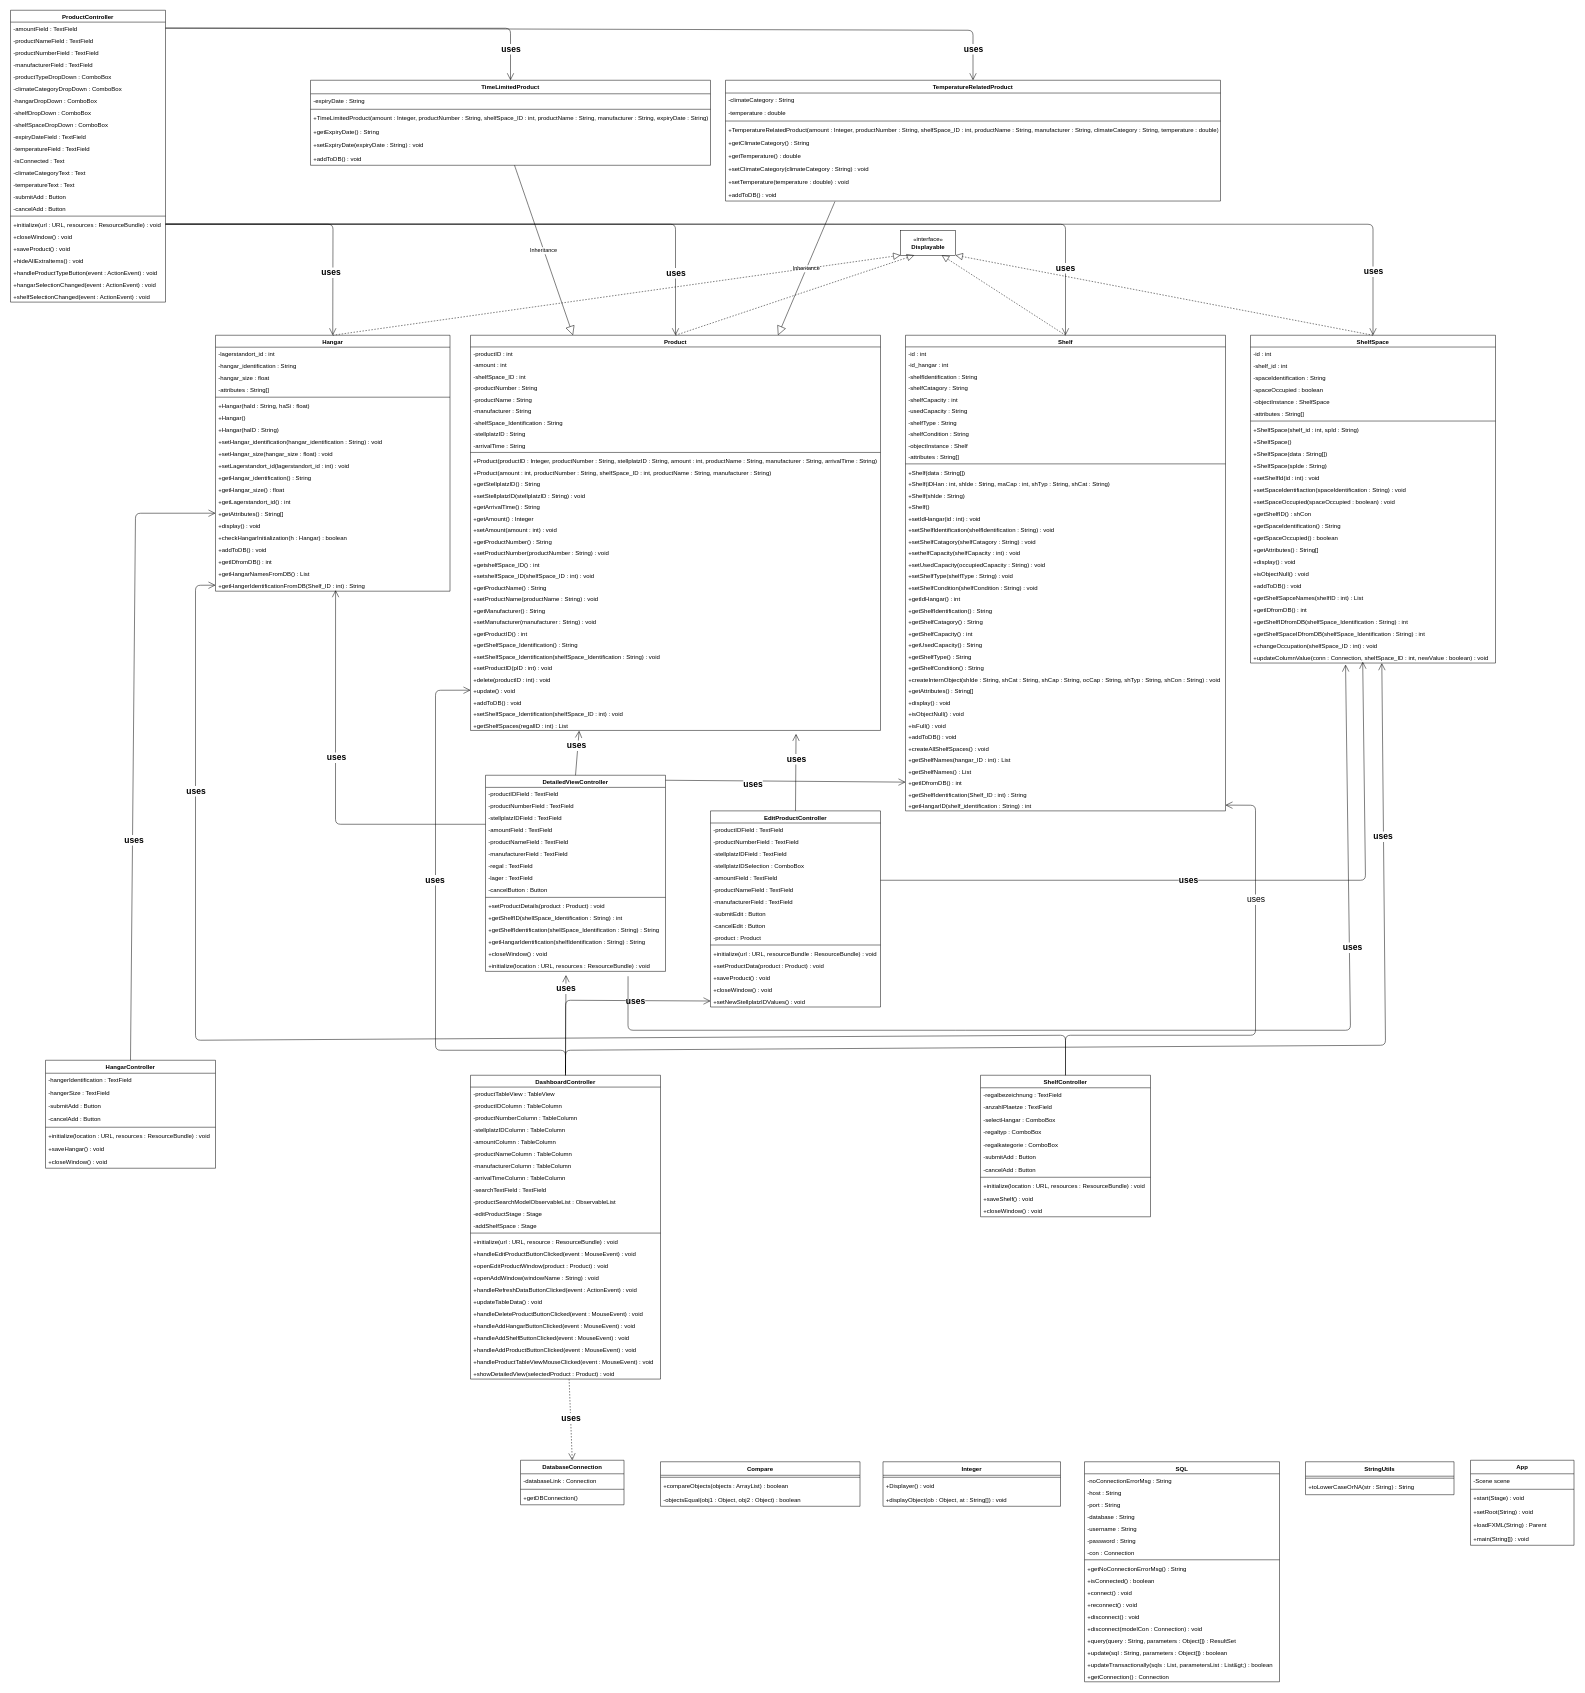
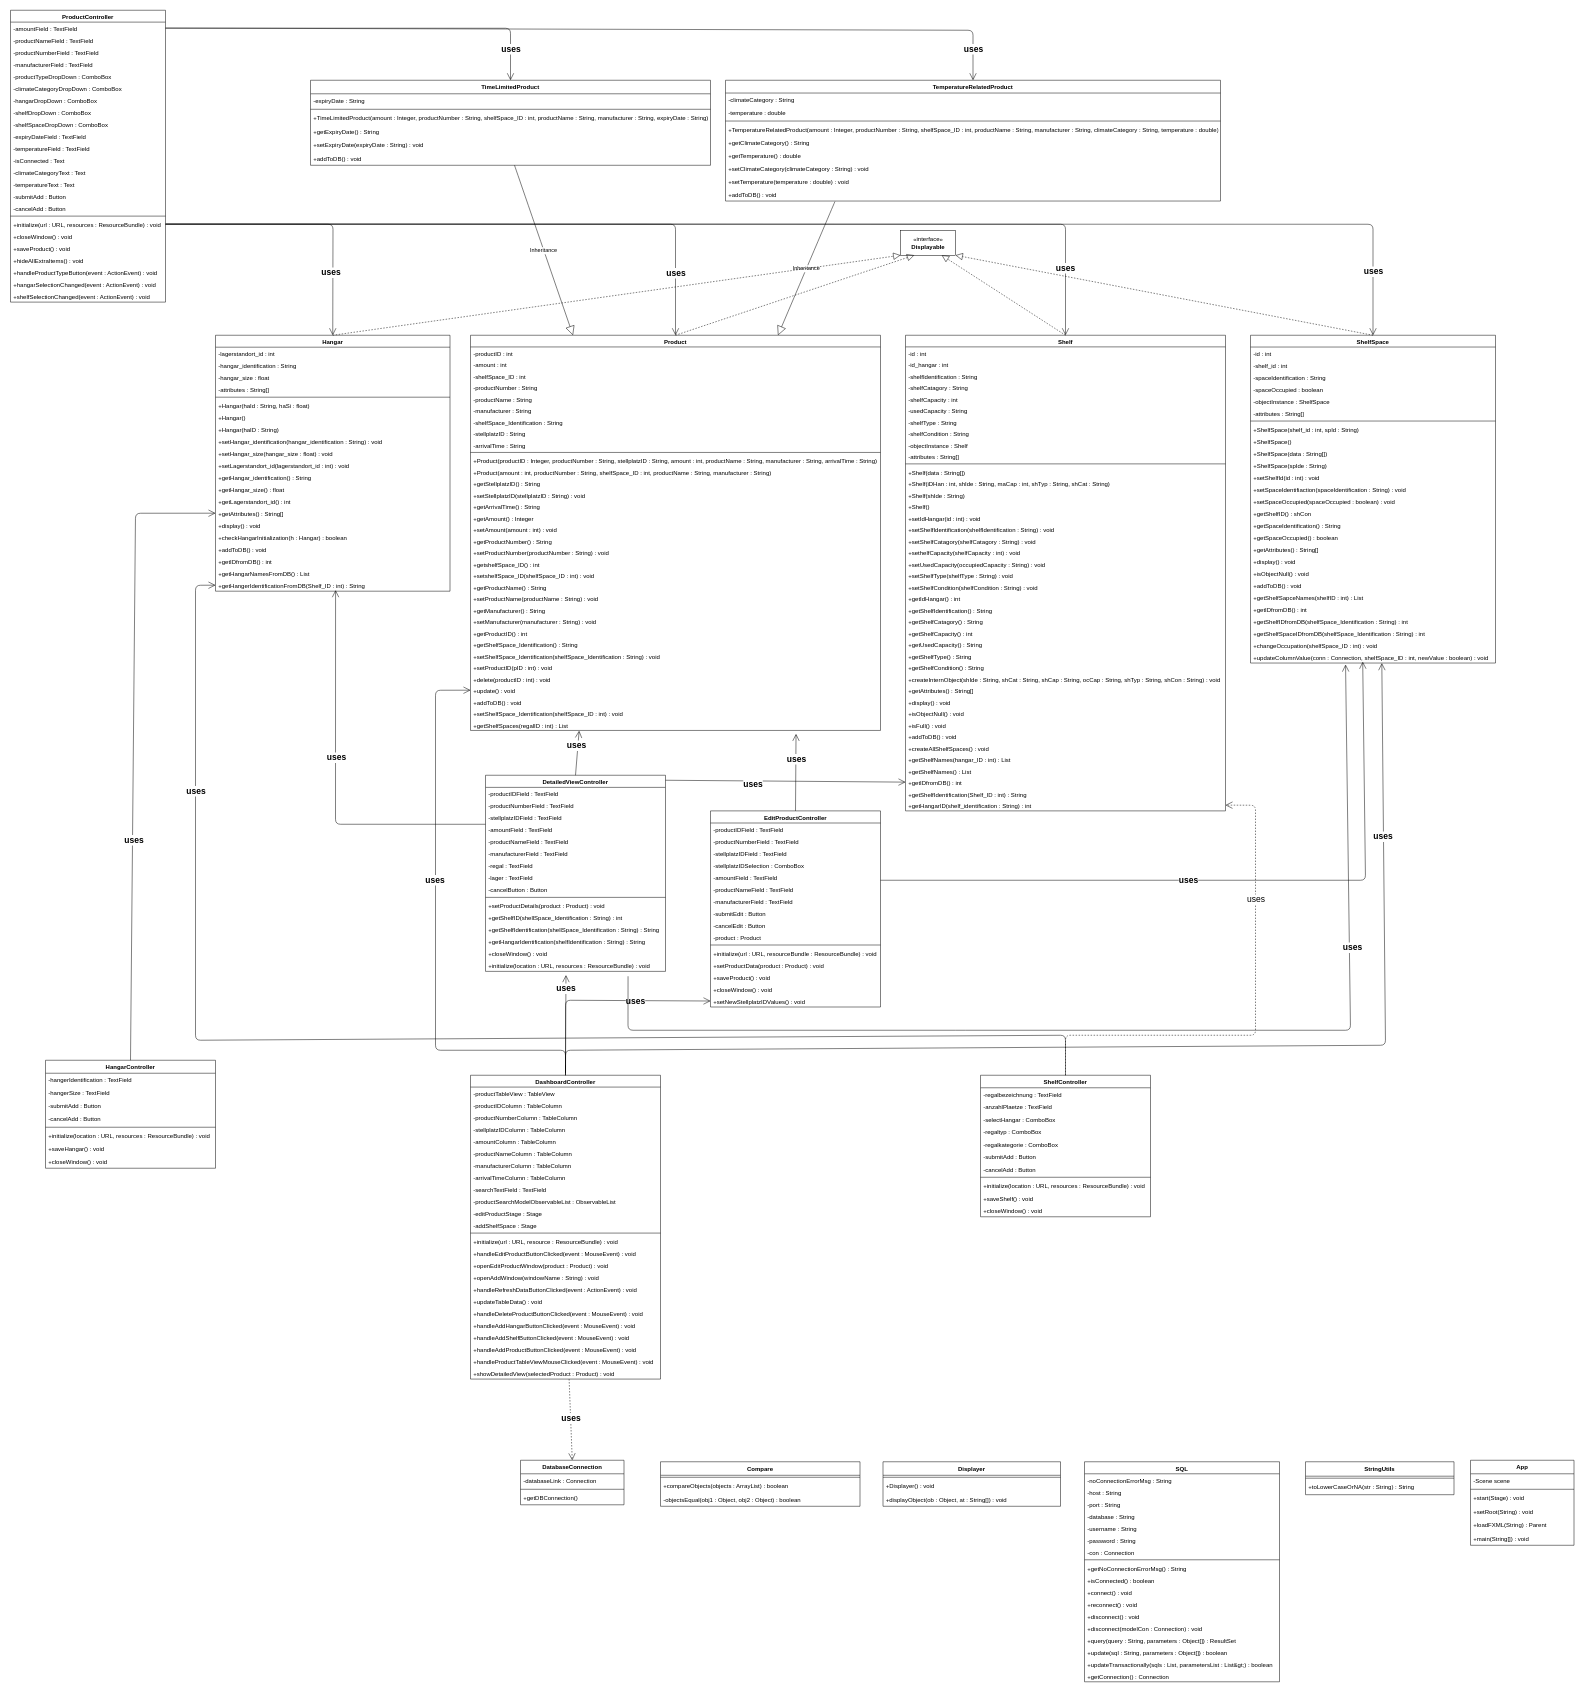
(1226, 1035) -> (1226, 1035)
(971, 1469) -> (971, 1469)
